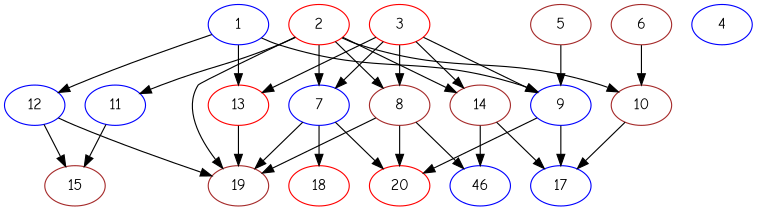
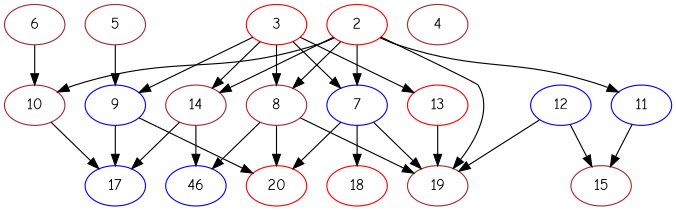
(238, 25) -> none
(722, 25) -> (438, 25)
